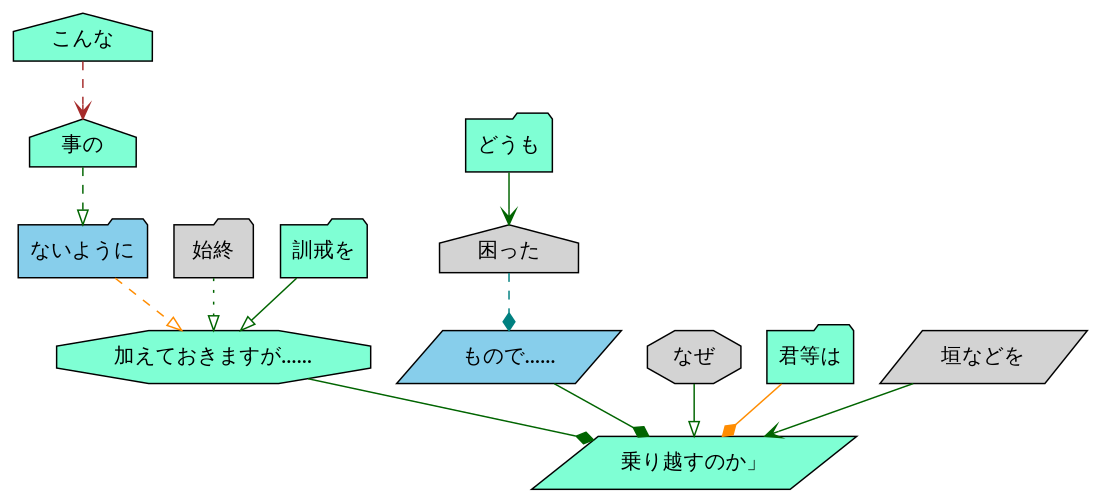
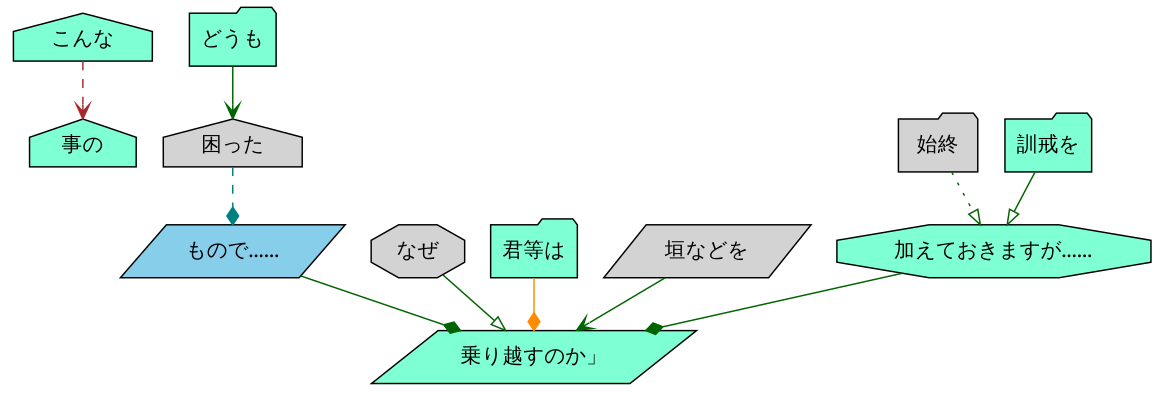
(83, 251) -> none
